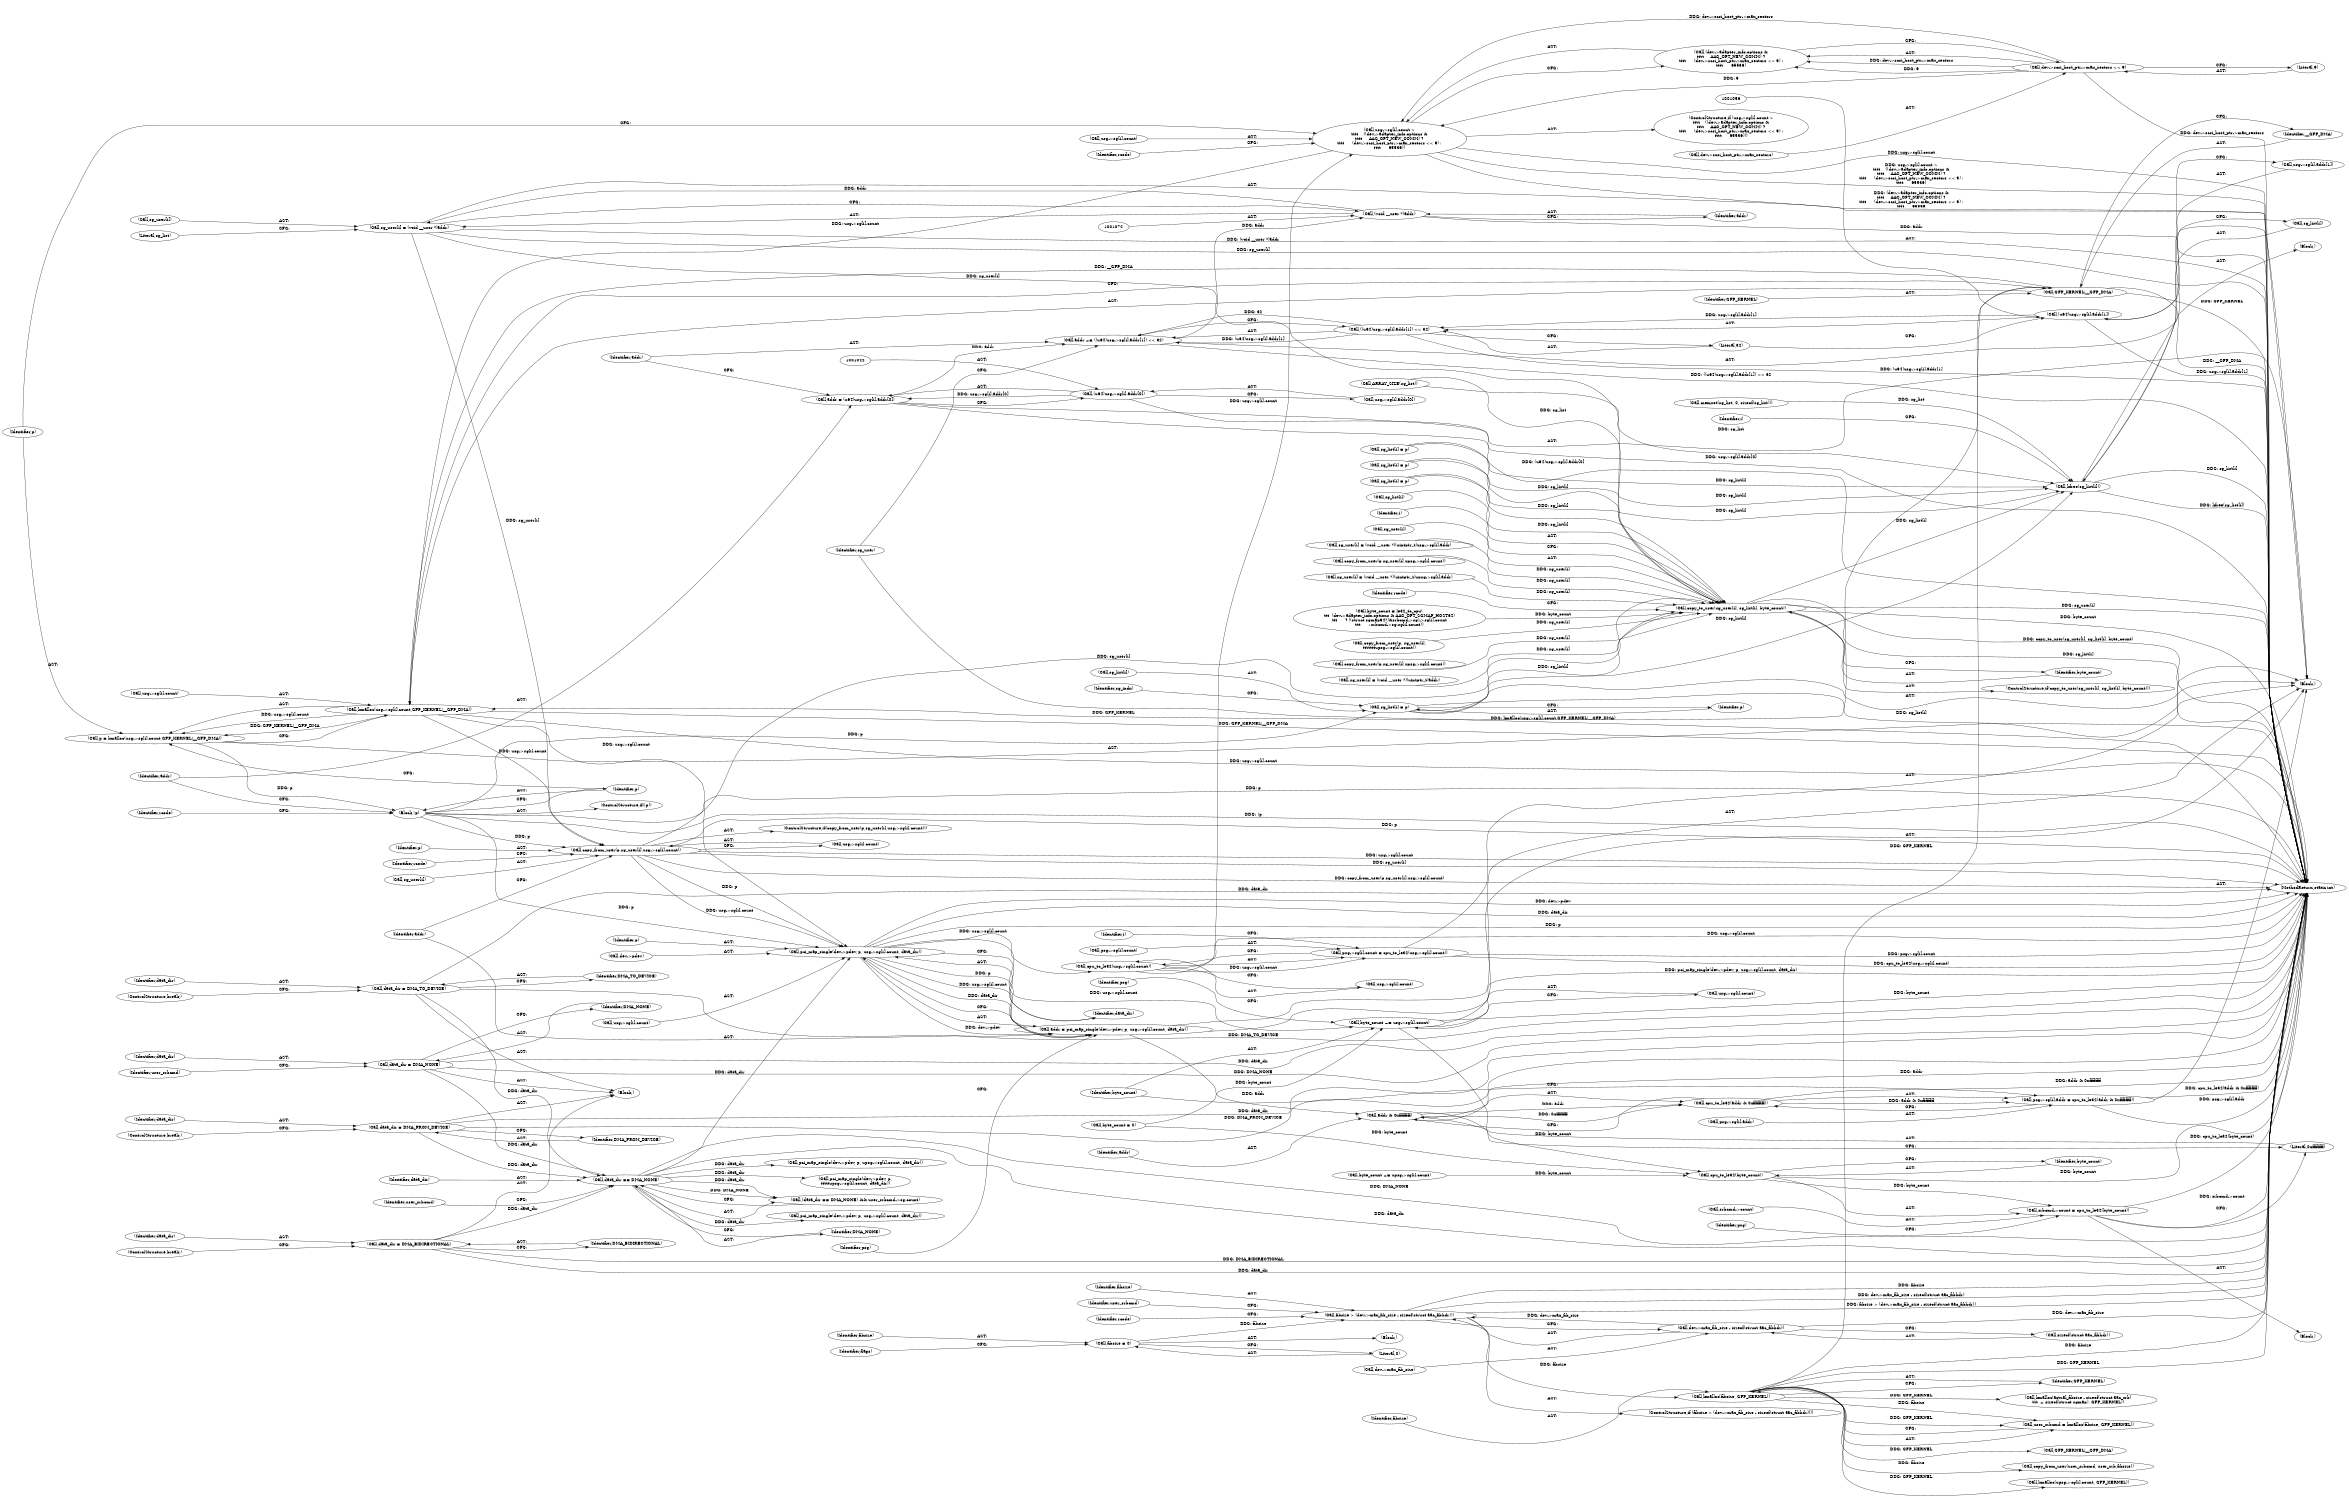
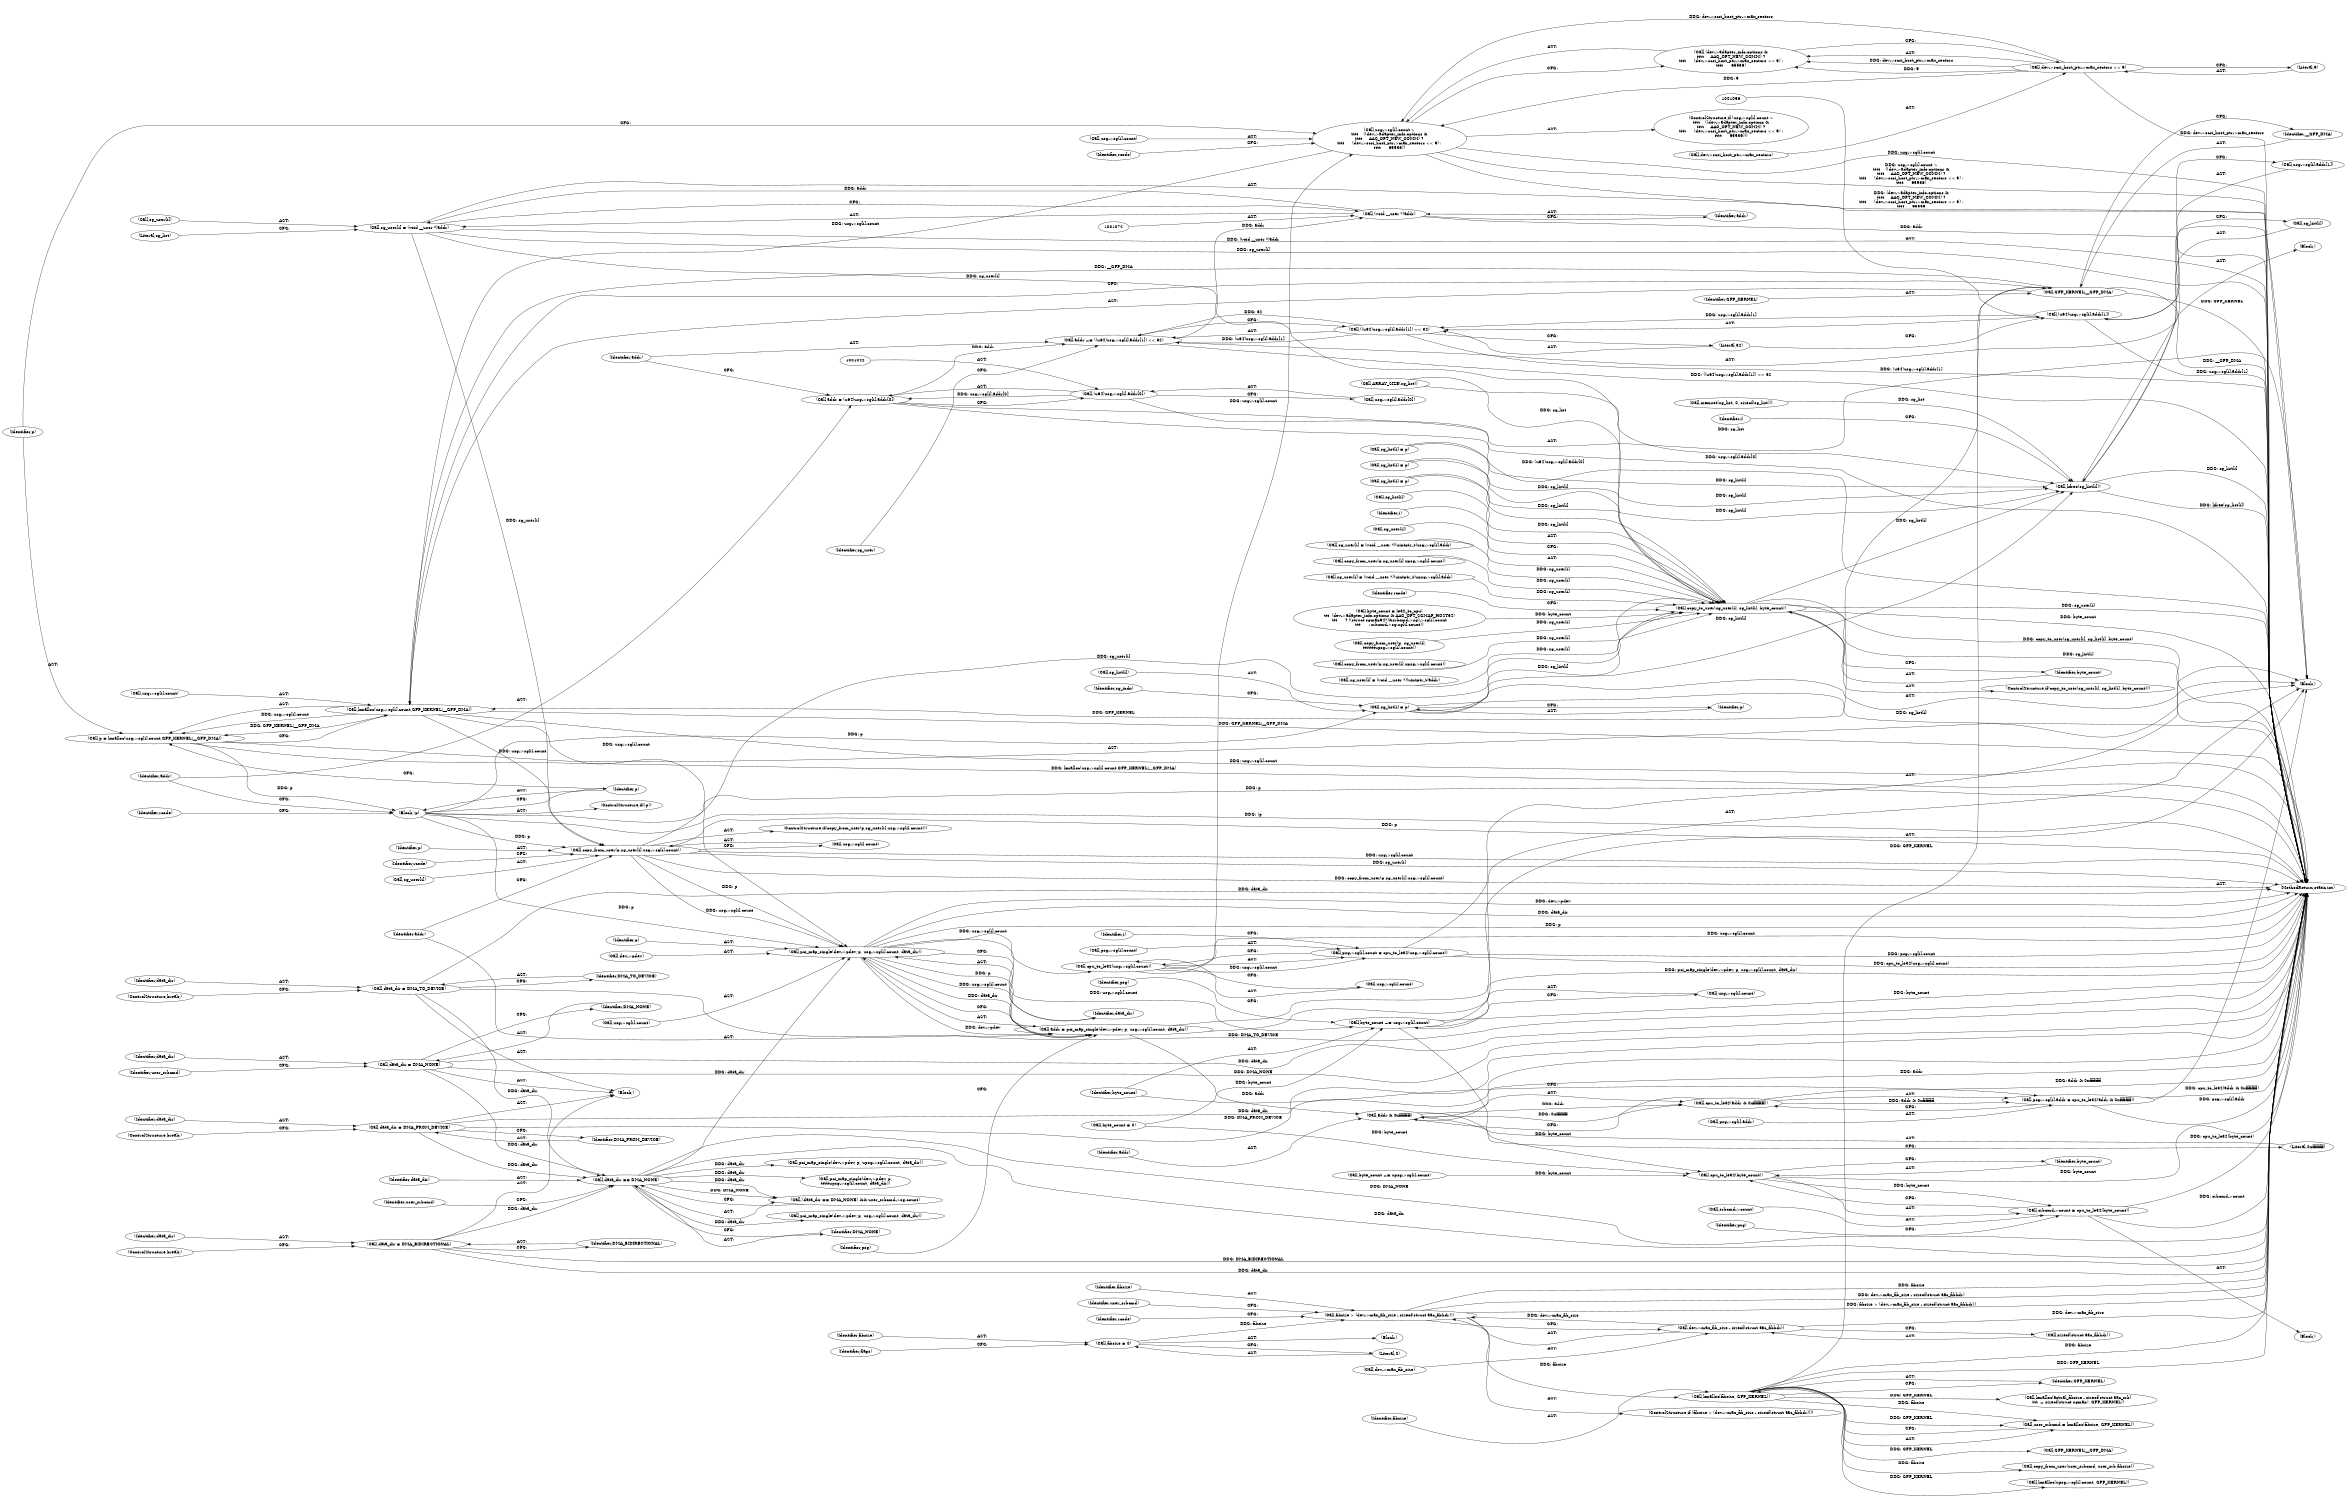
(1583, 723) -> (1271, 774)
(2216, 1225) -> (1885, 1204)
